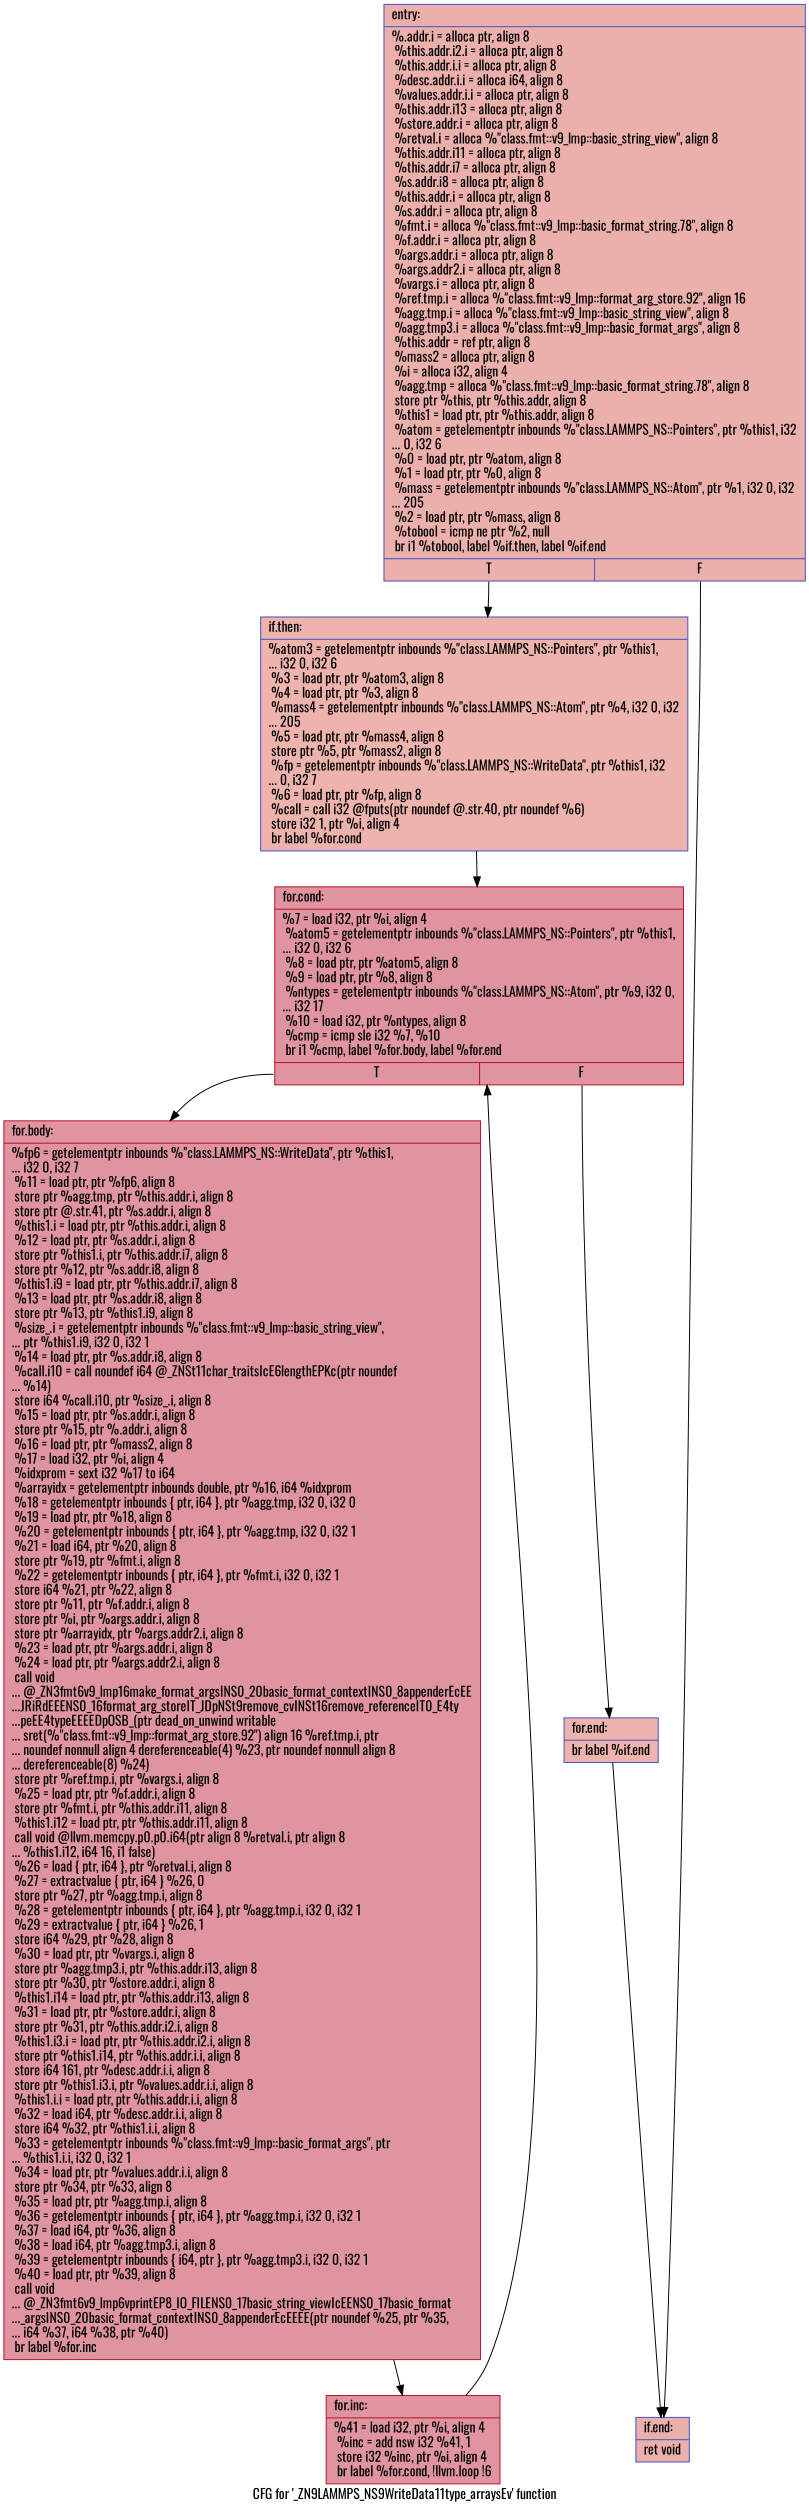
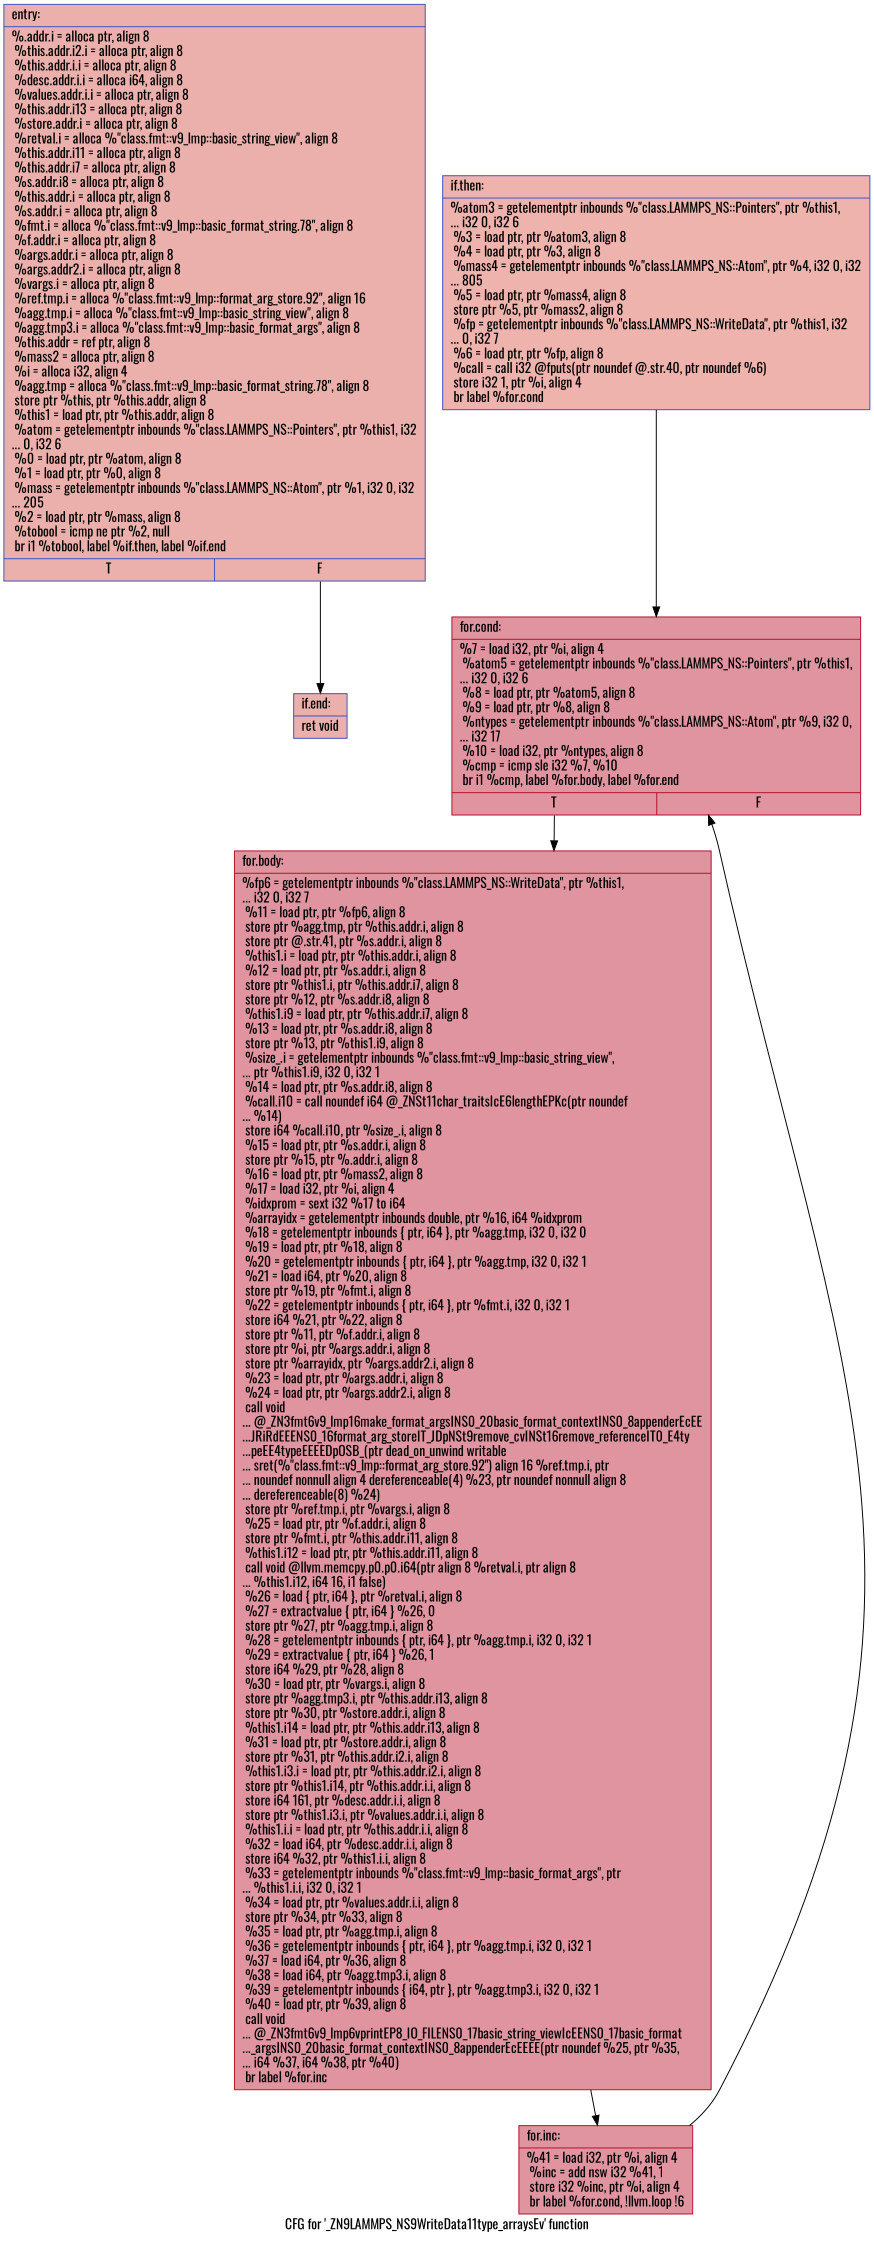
(489, 594) -> none
(285, 723) -> (467, 282)
(611, 1740) -> none
